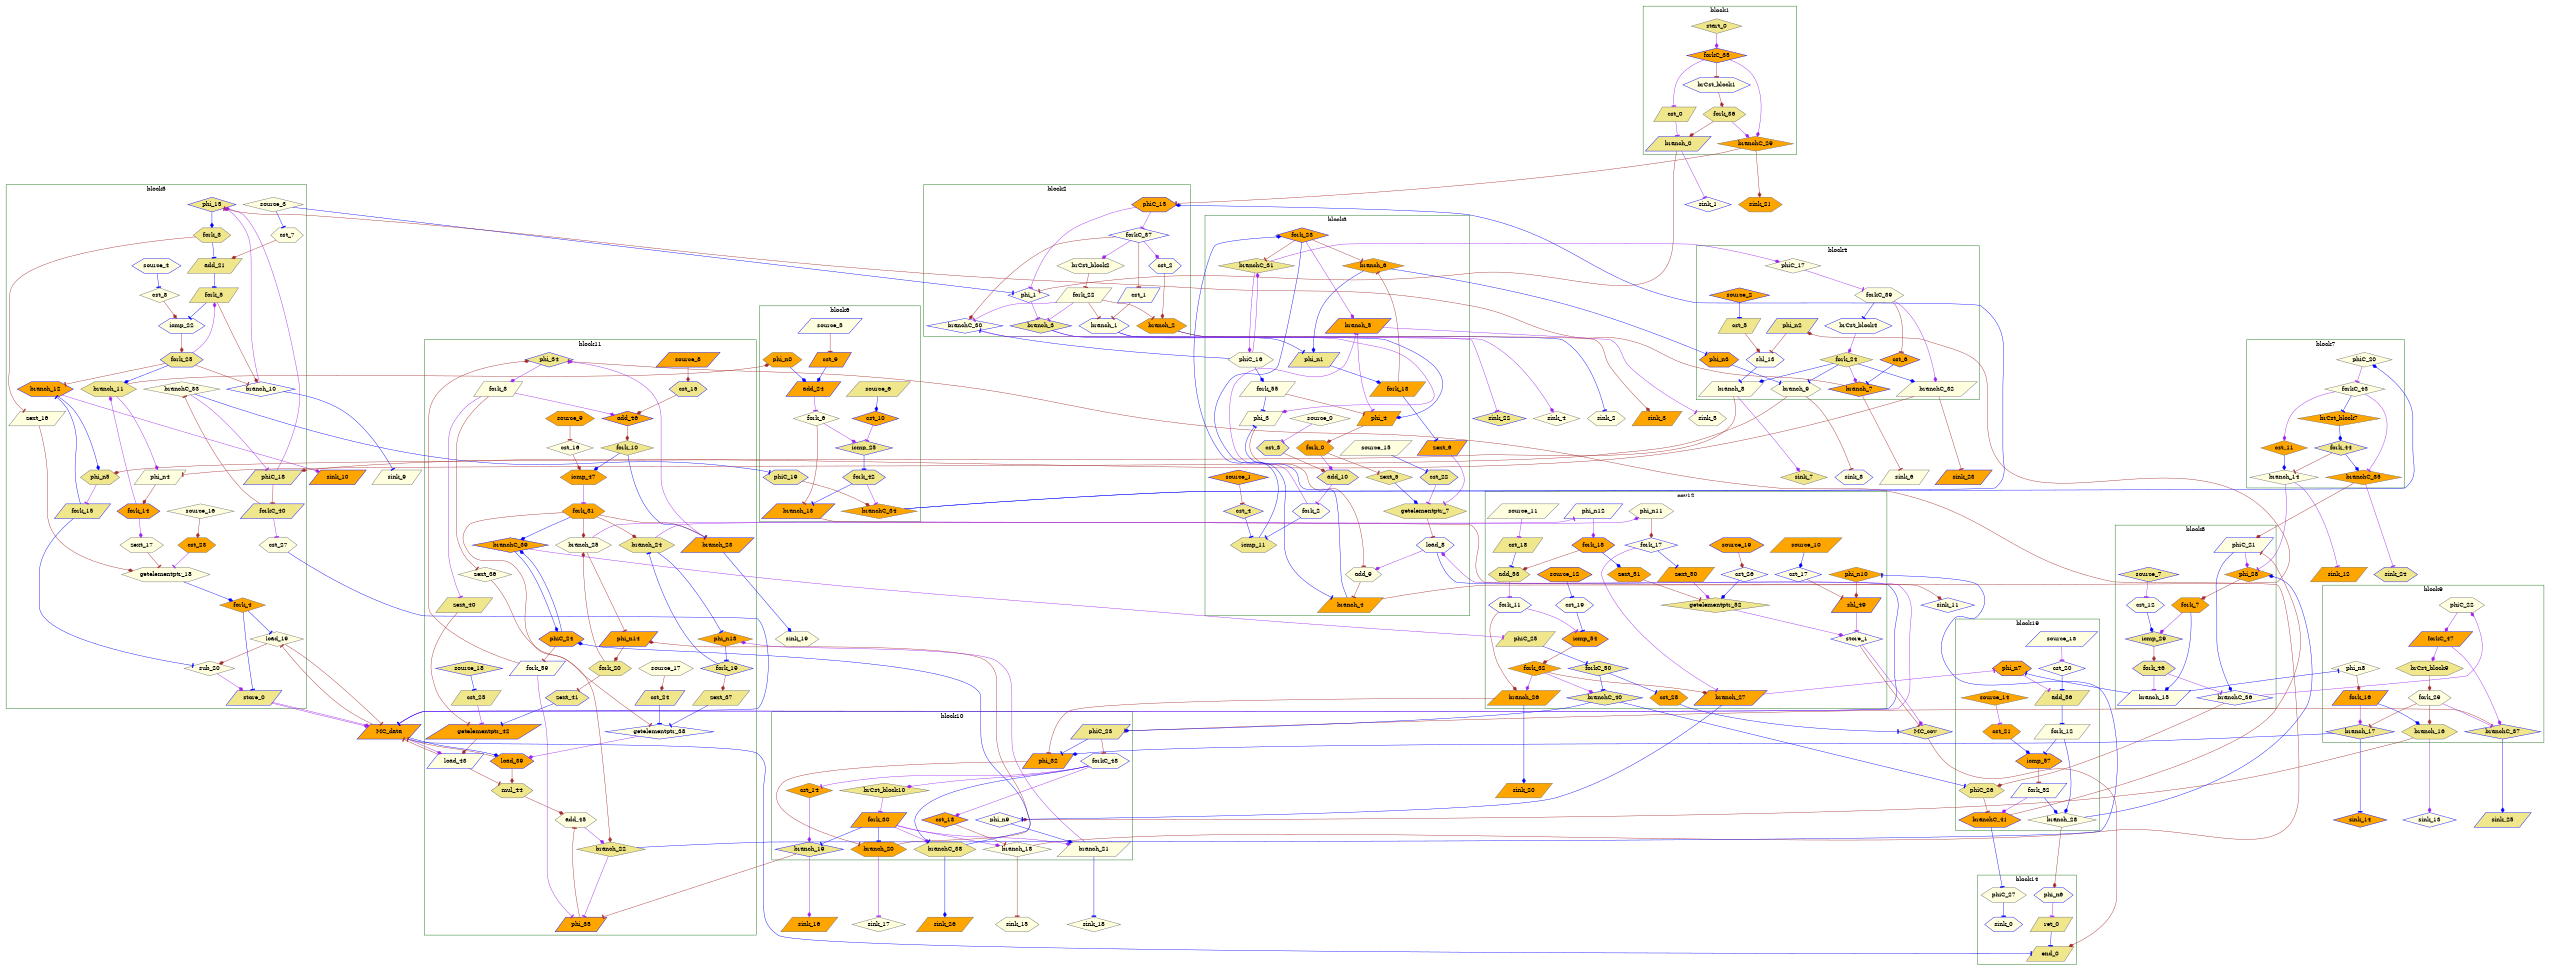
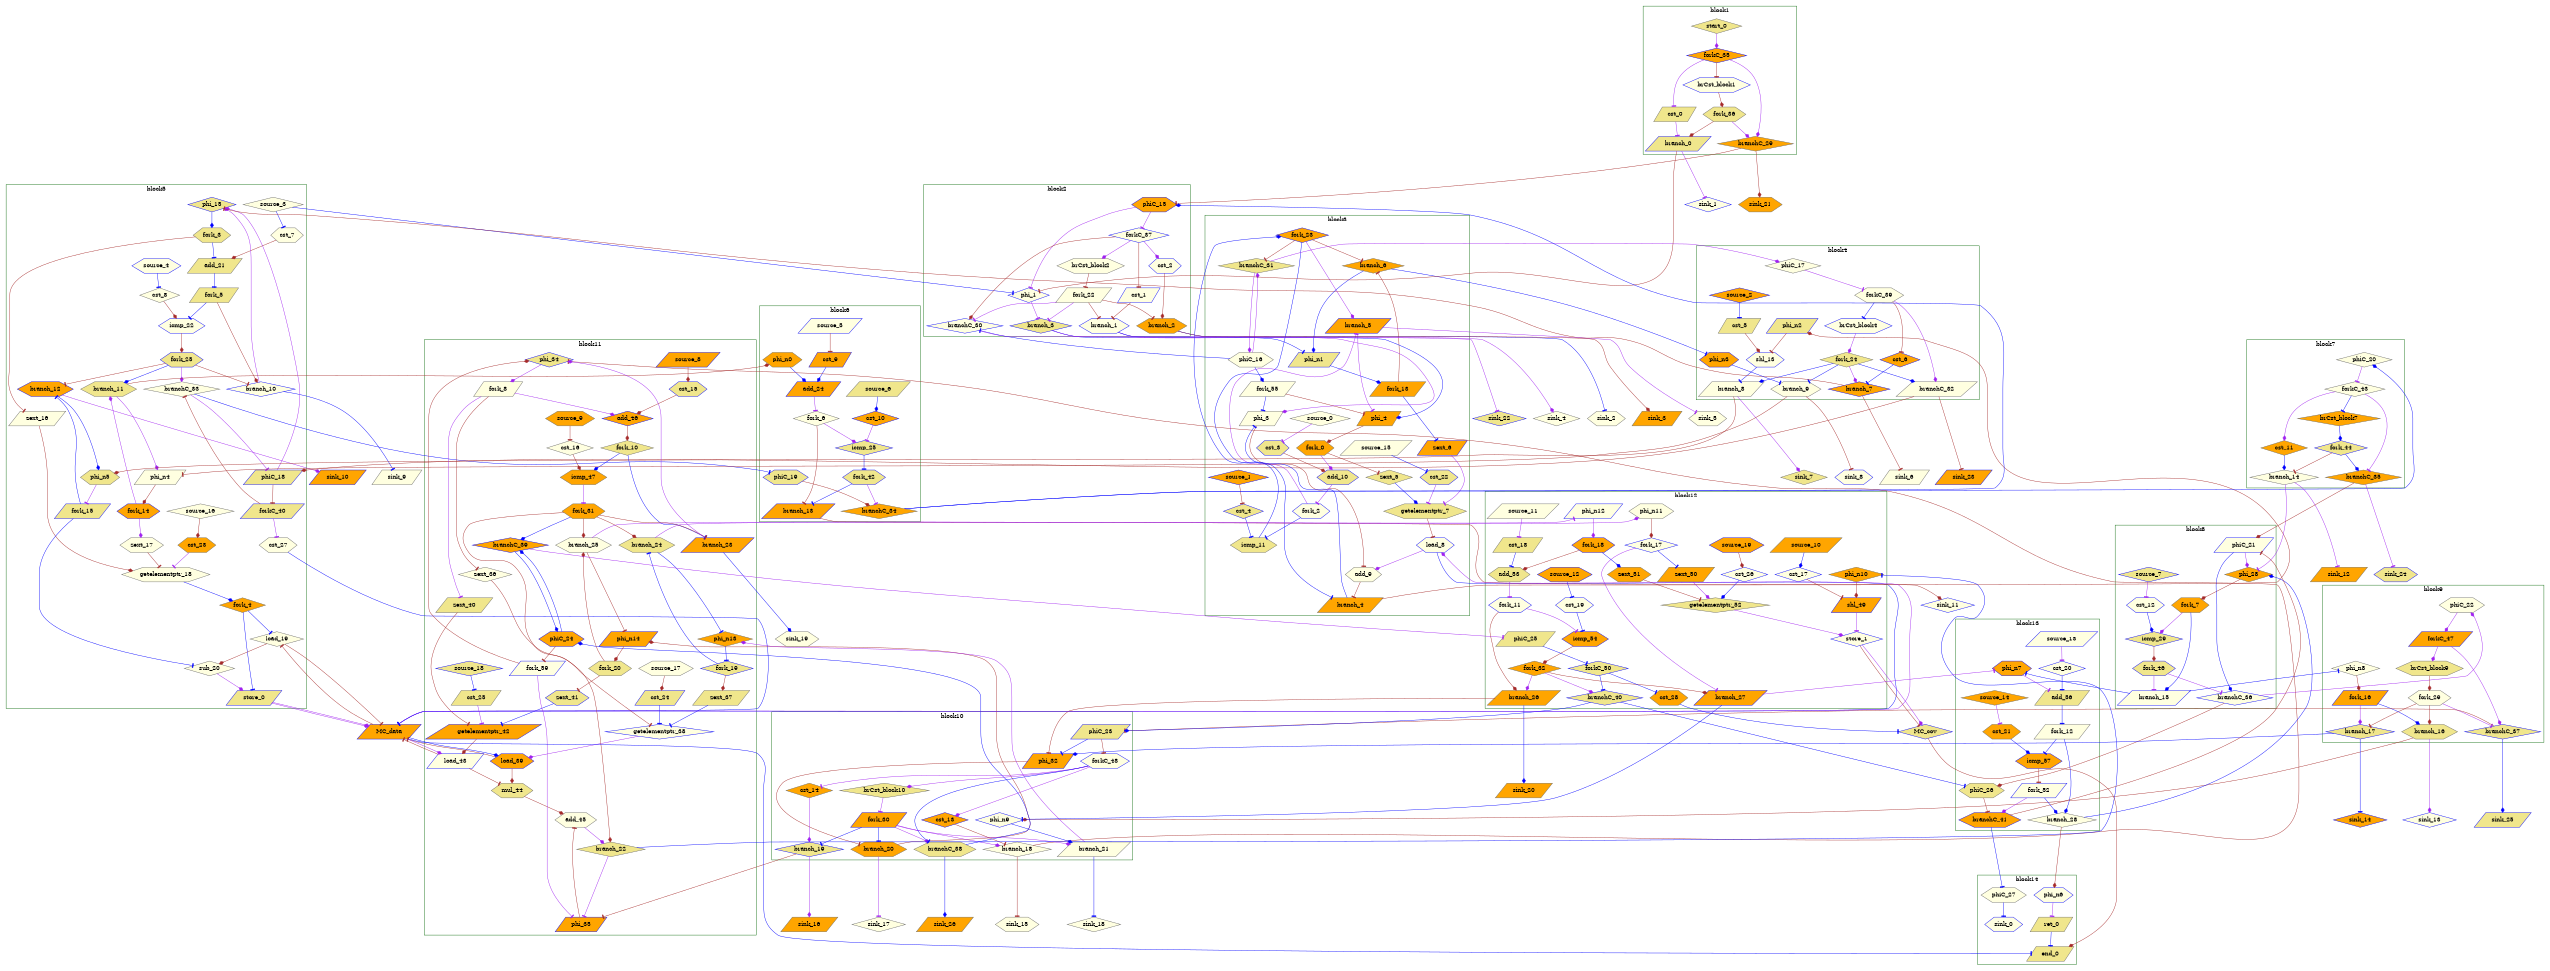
(210, 333) -> (182, 372)
(1686, 496) -> (1686, 496)
(2028, 624) -> (2028, 624)
